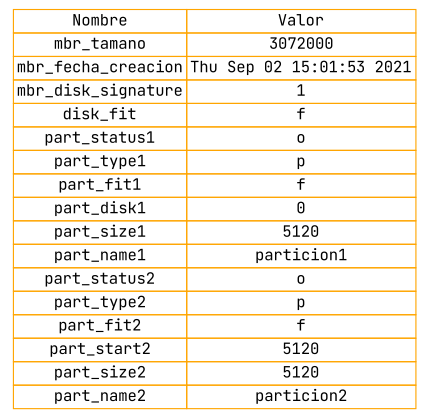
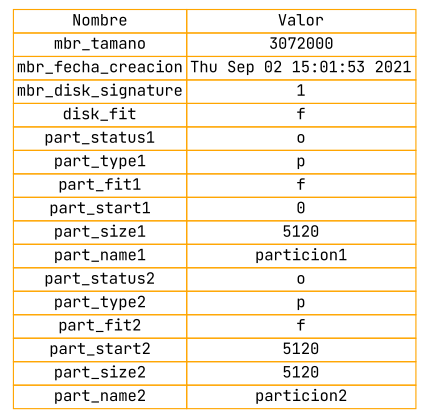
(100, 209) -> (100, 209)
